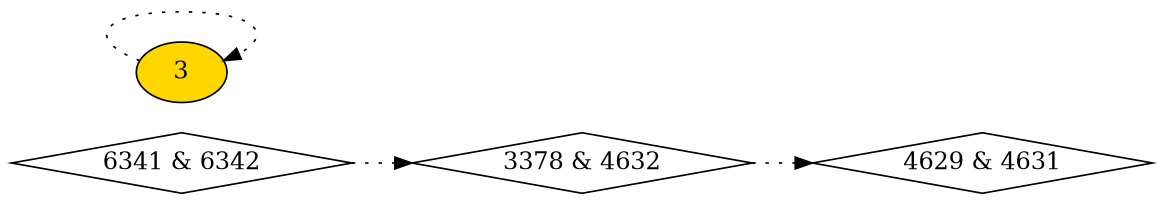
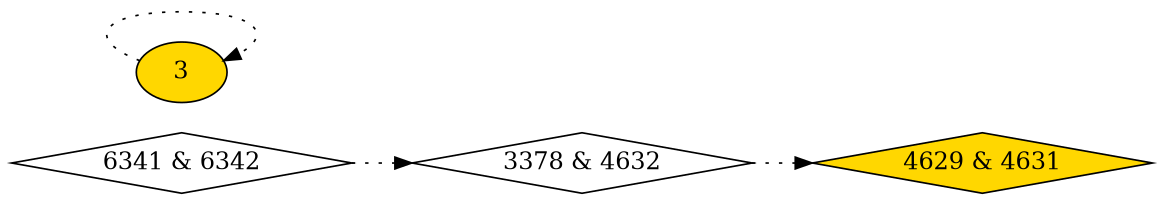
(982, 163) -> (982, 163)
